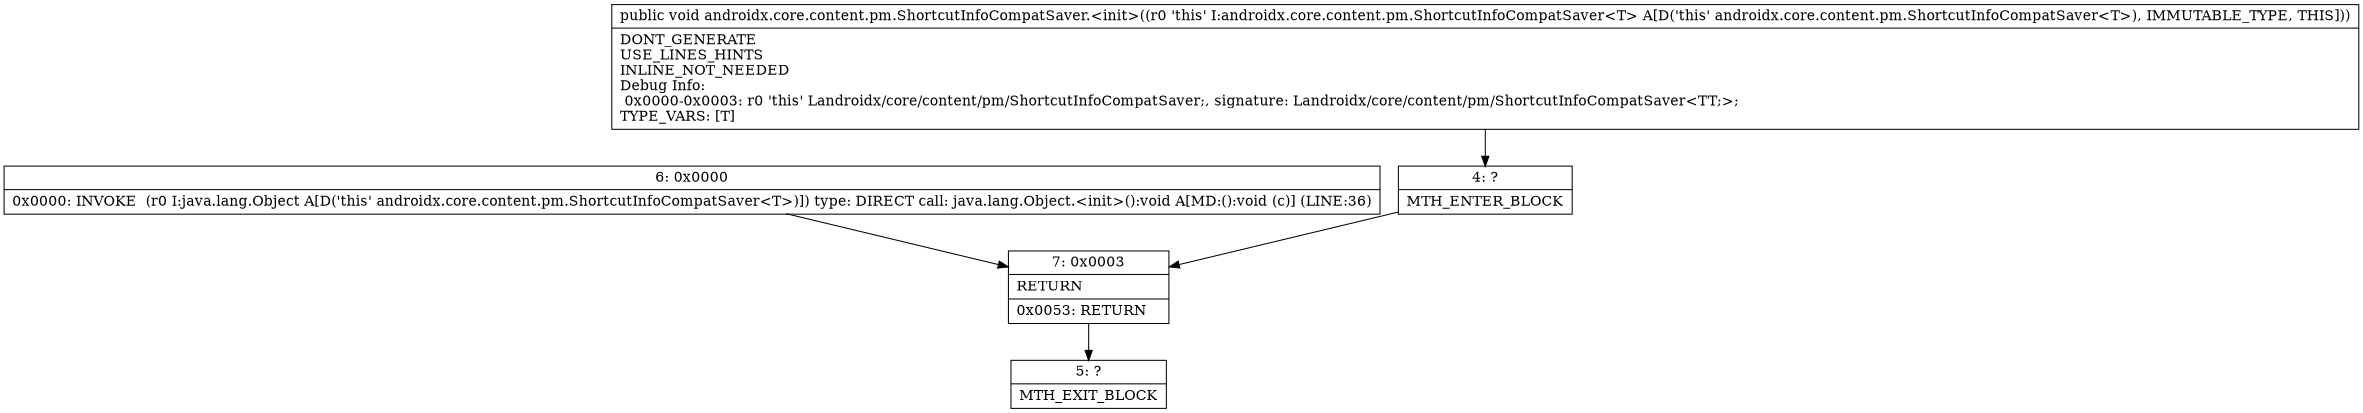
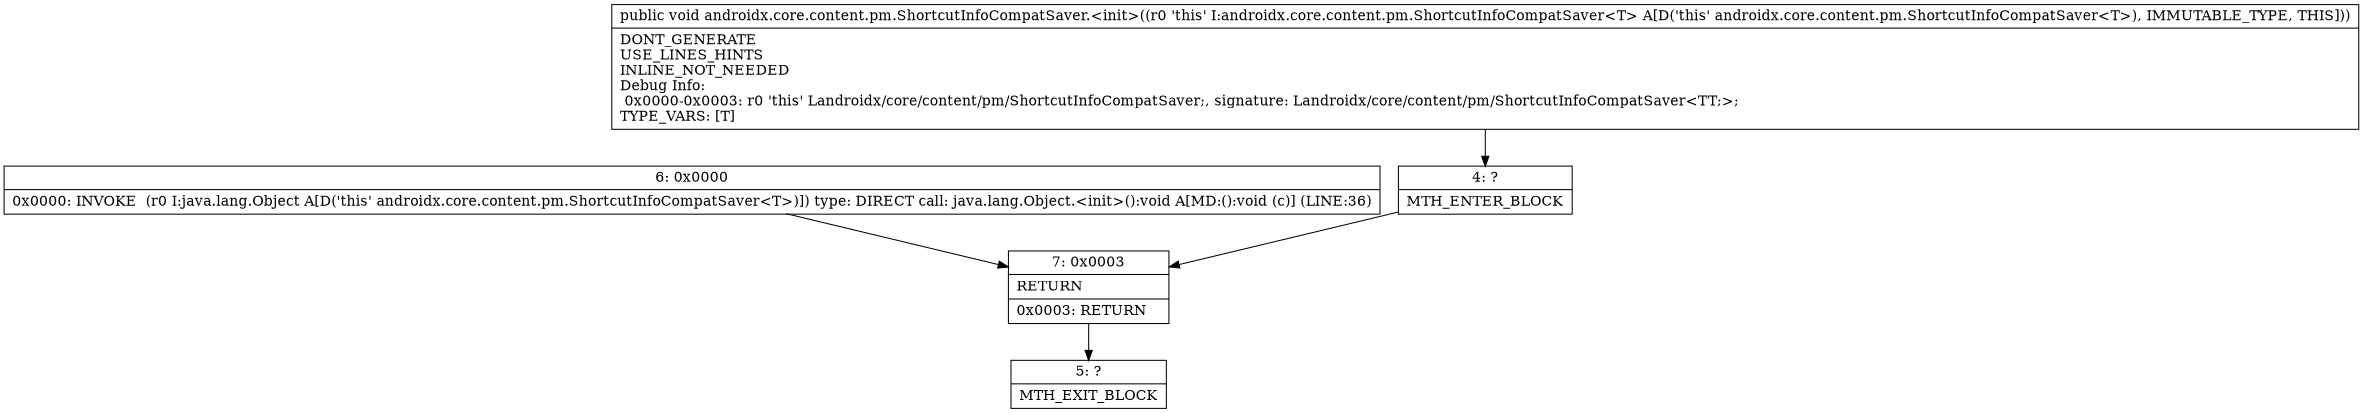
(1089, 311) -> (1089, 311)
